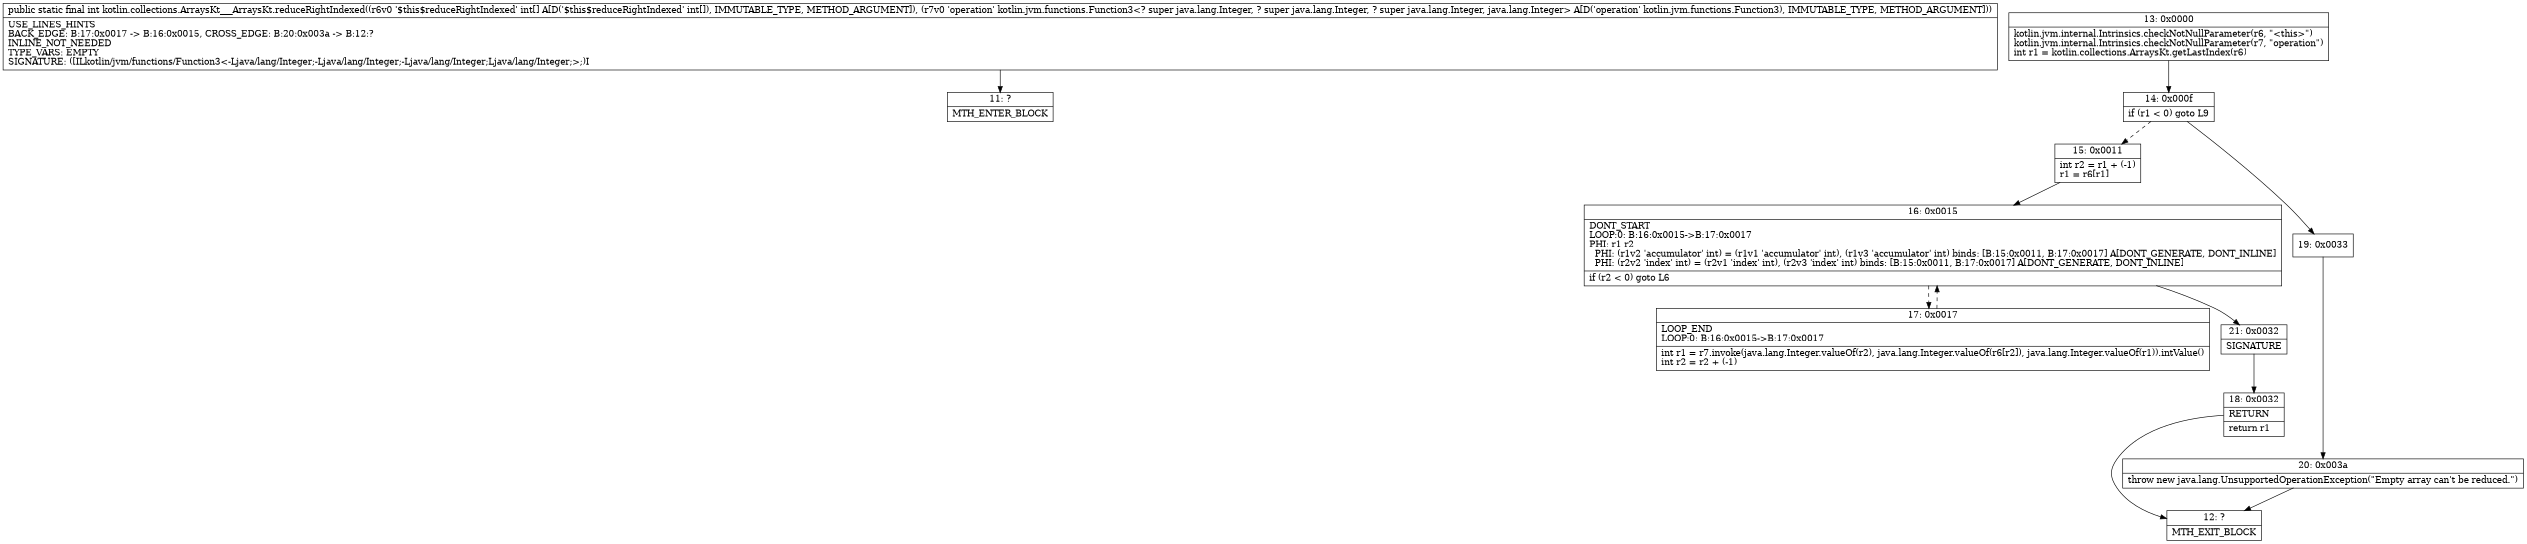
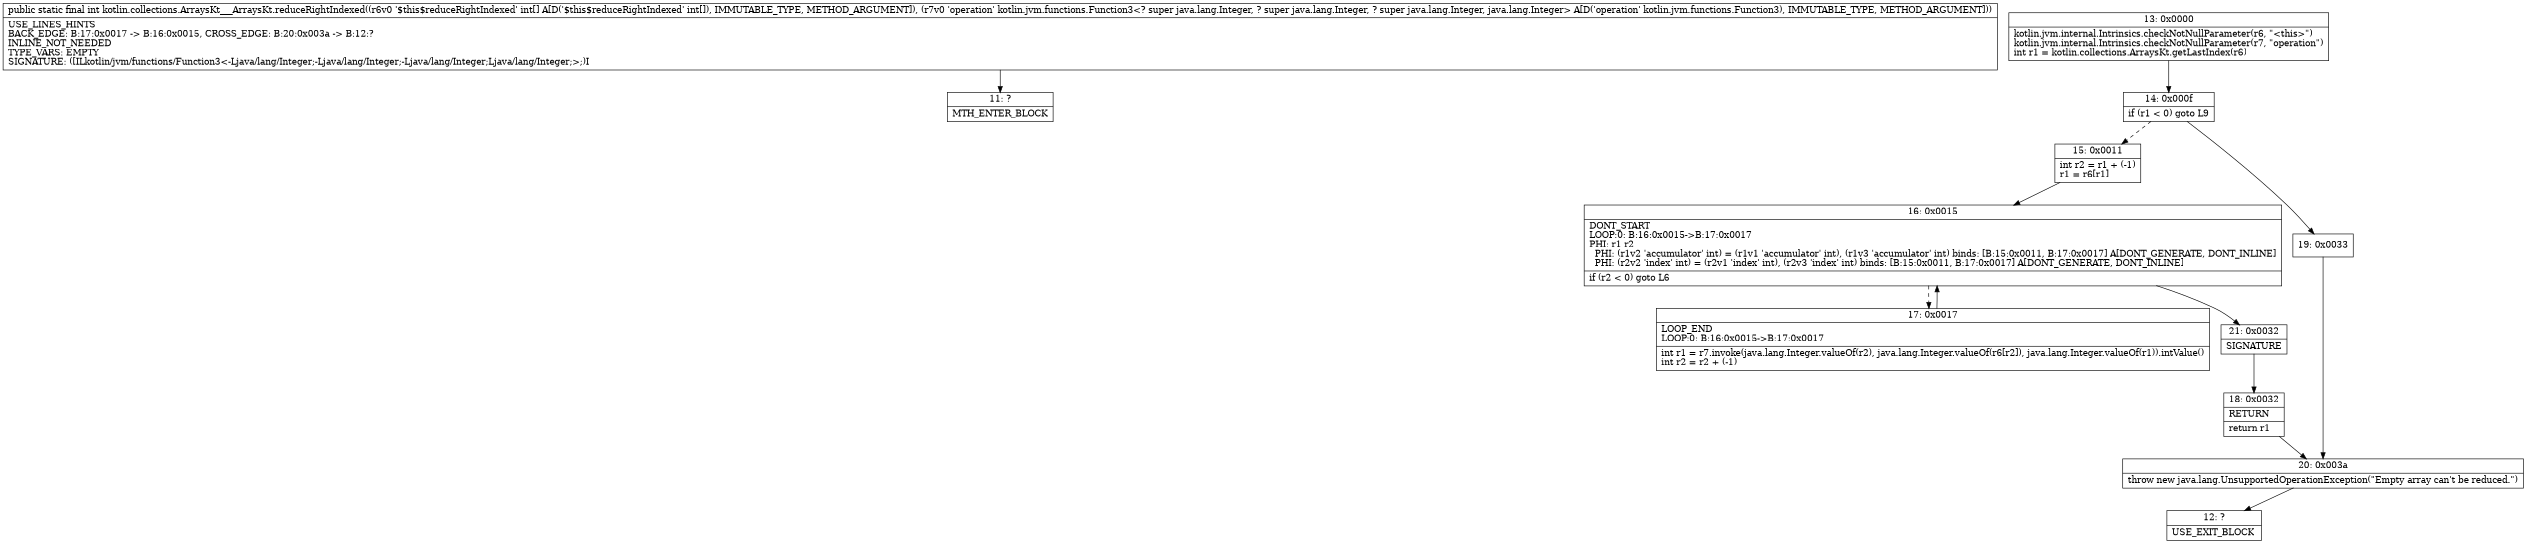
(1937, 300) -> (1937, 300)
(2129, 447) -> (2290, 446)
(2214, 533) -> (2213, 533)
